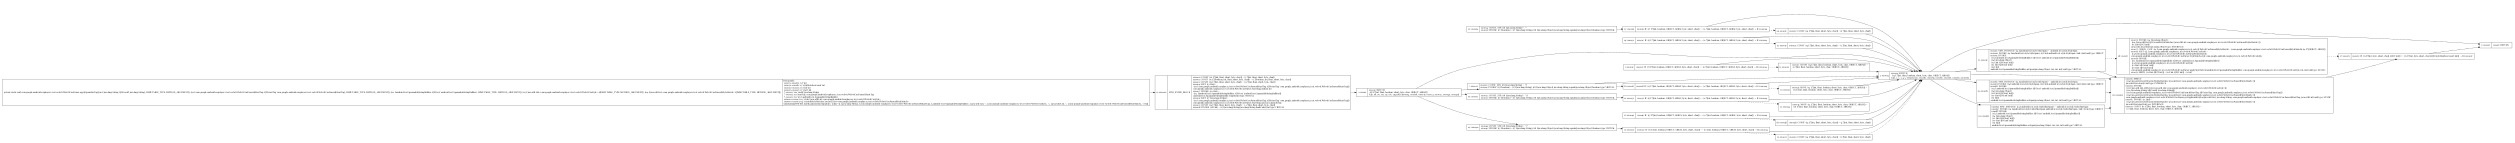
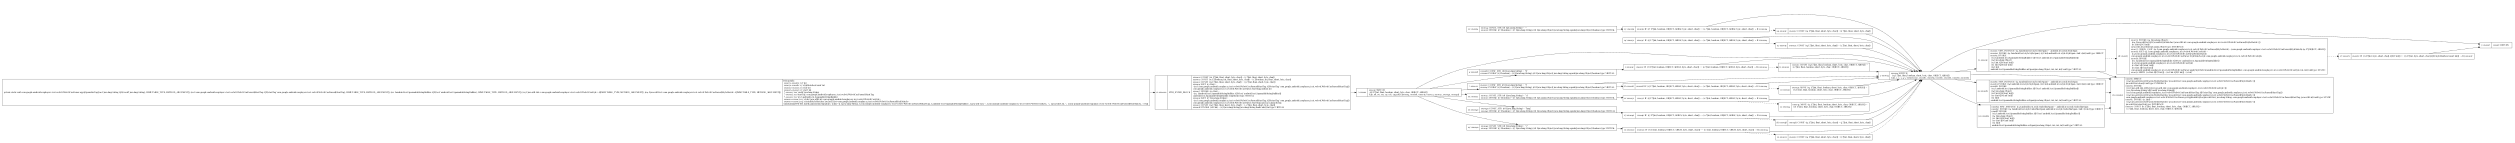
(2361, 69) -> none
none -> (1542, 72)
none -> (1542, 110)
